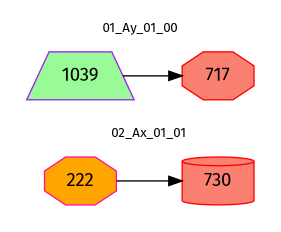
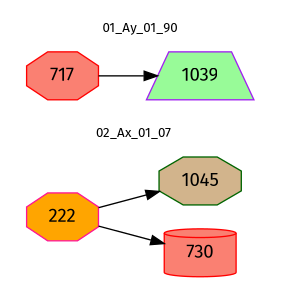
(140, 29) -> (140, 29)
(146, 76) -> (121, 76)
(149, 134) -> (134, 134)
none -> (200, 181)
